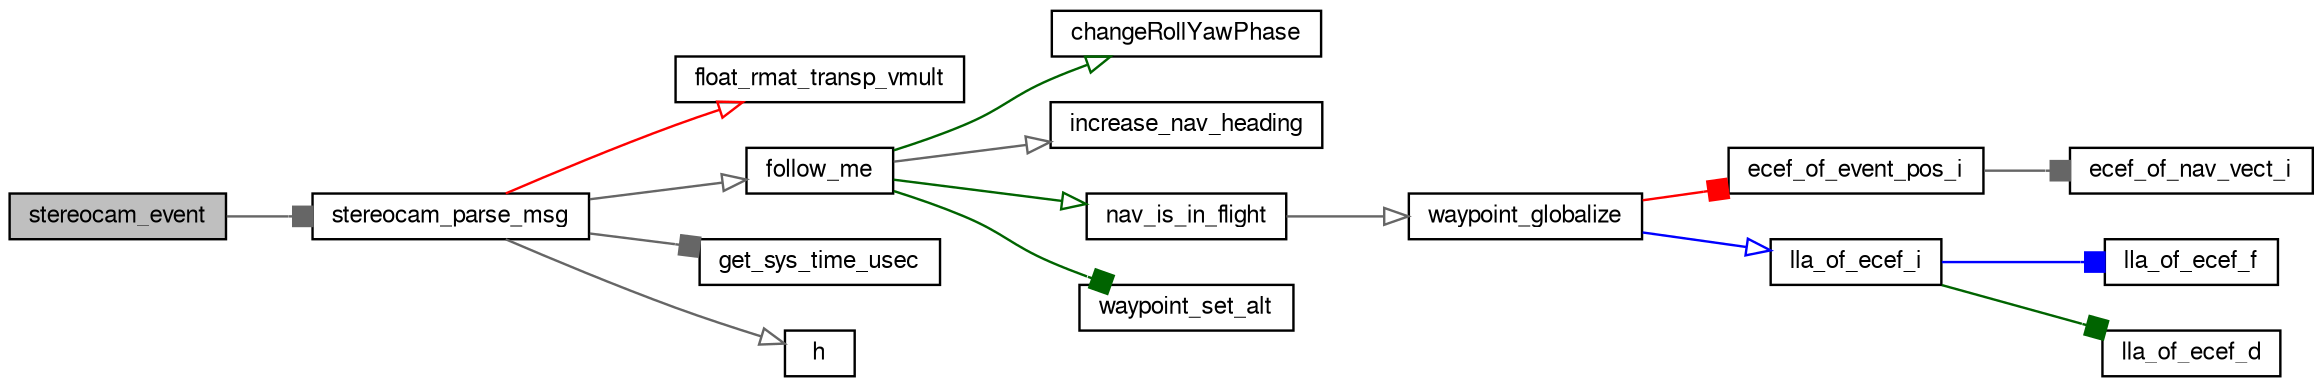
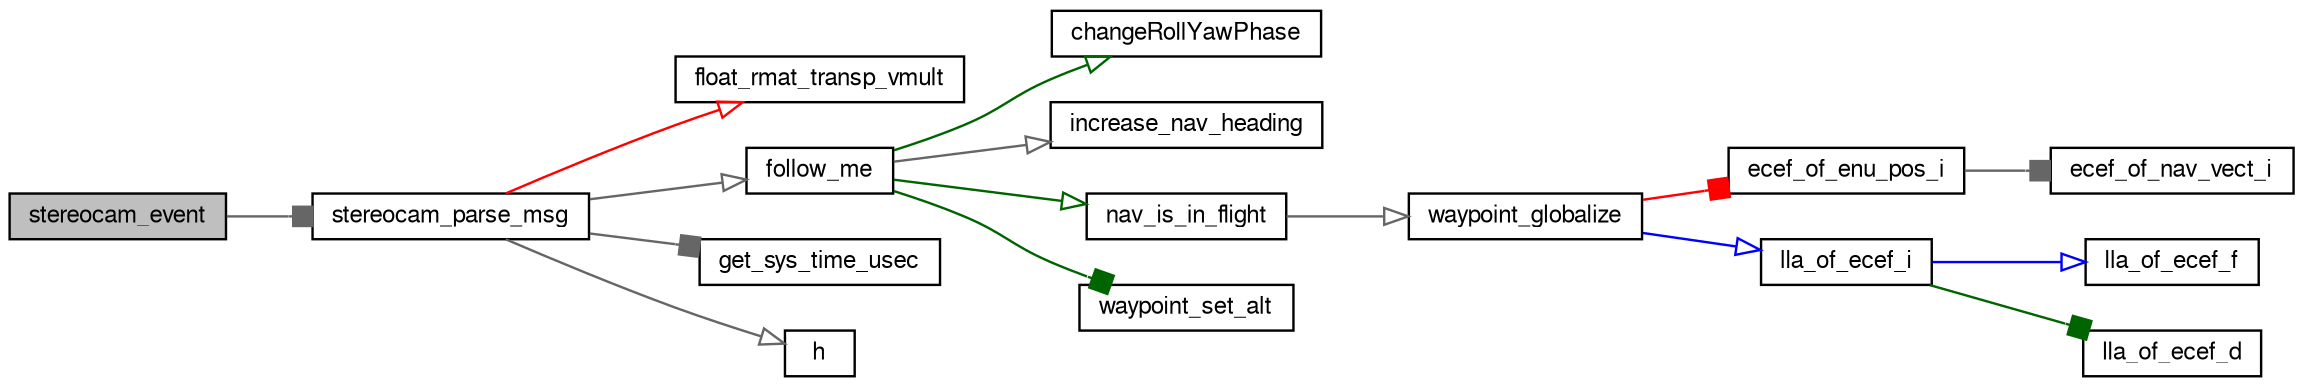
(1856, 171) -> (1846, 171)
(2011, 262) -> (1997, 262)
